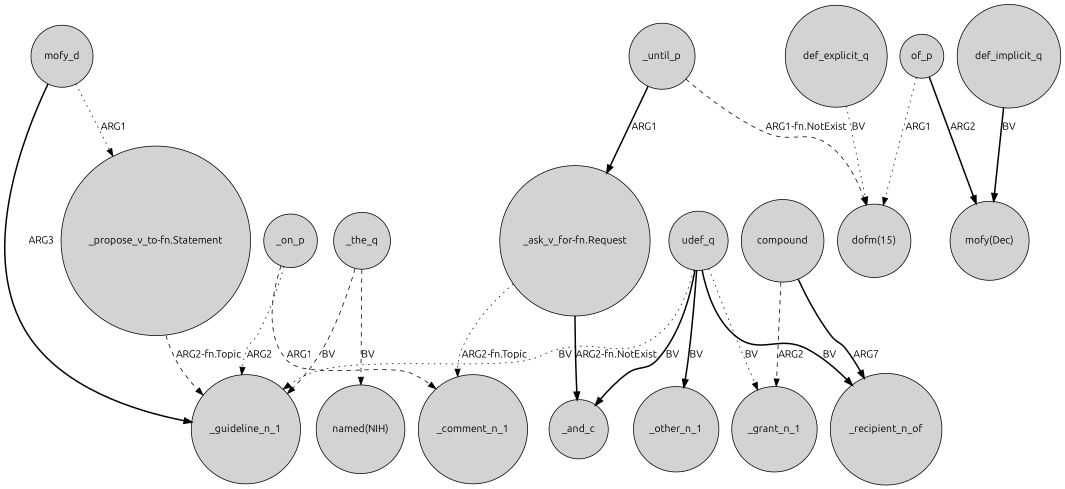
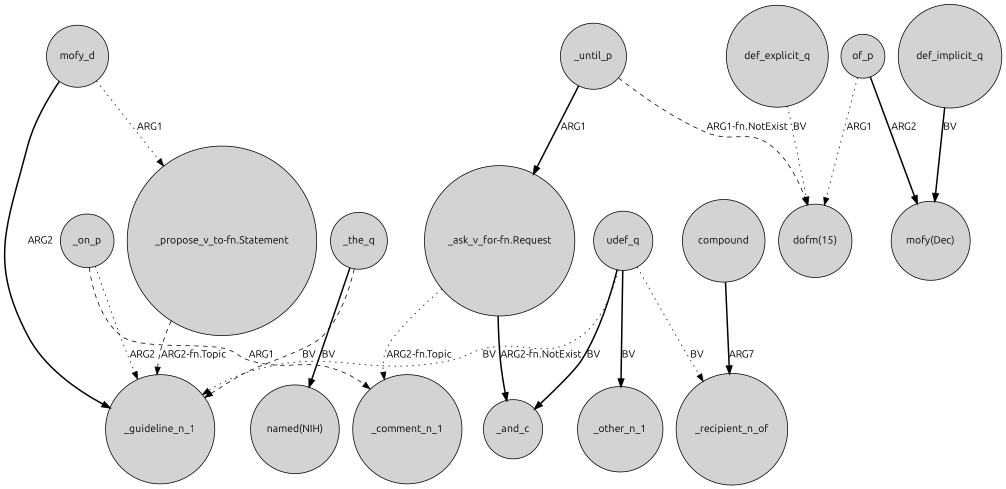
(42, 241) -> (41, 241)
(361, 323) -> (337, 307)
(758, 345) -> (668, 321)
(774, 429) -> none
